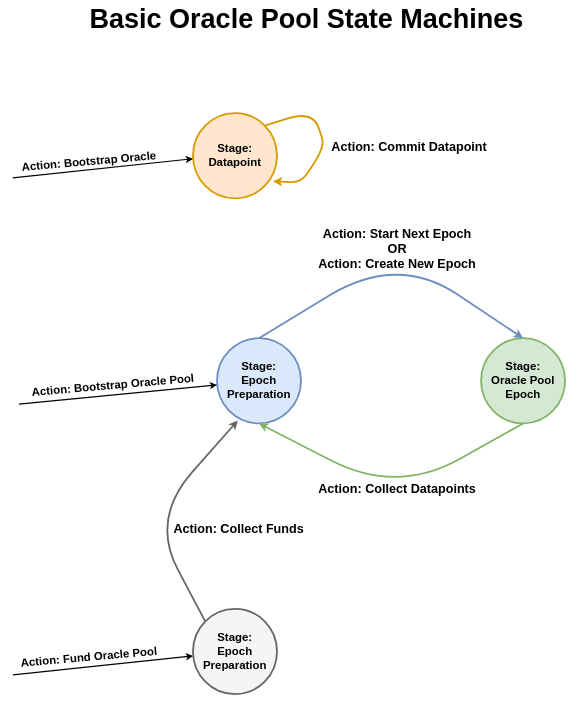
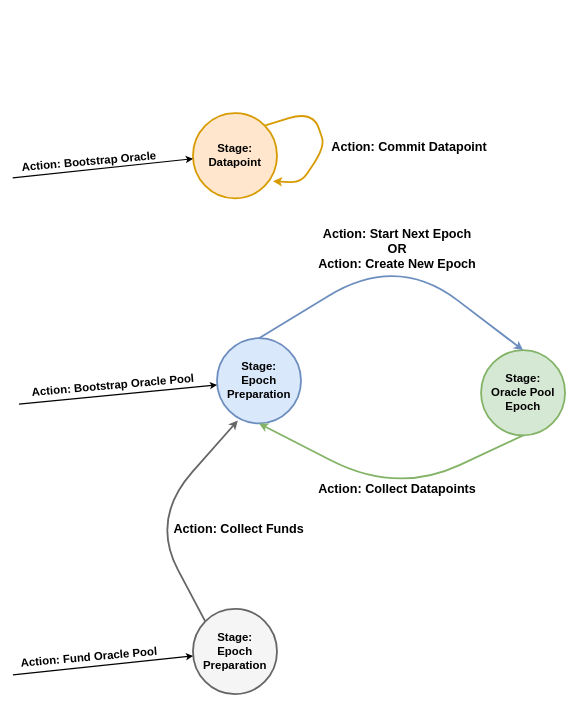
(307, 18) -> none
(523, 381) -> (523, 393)
